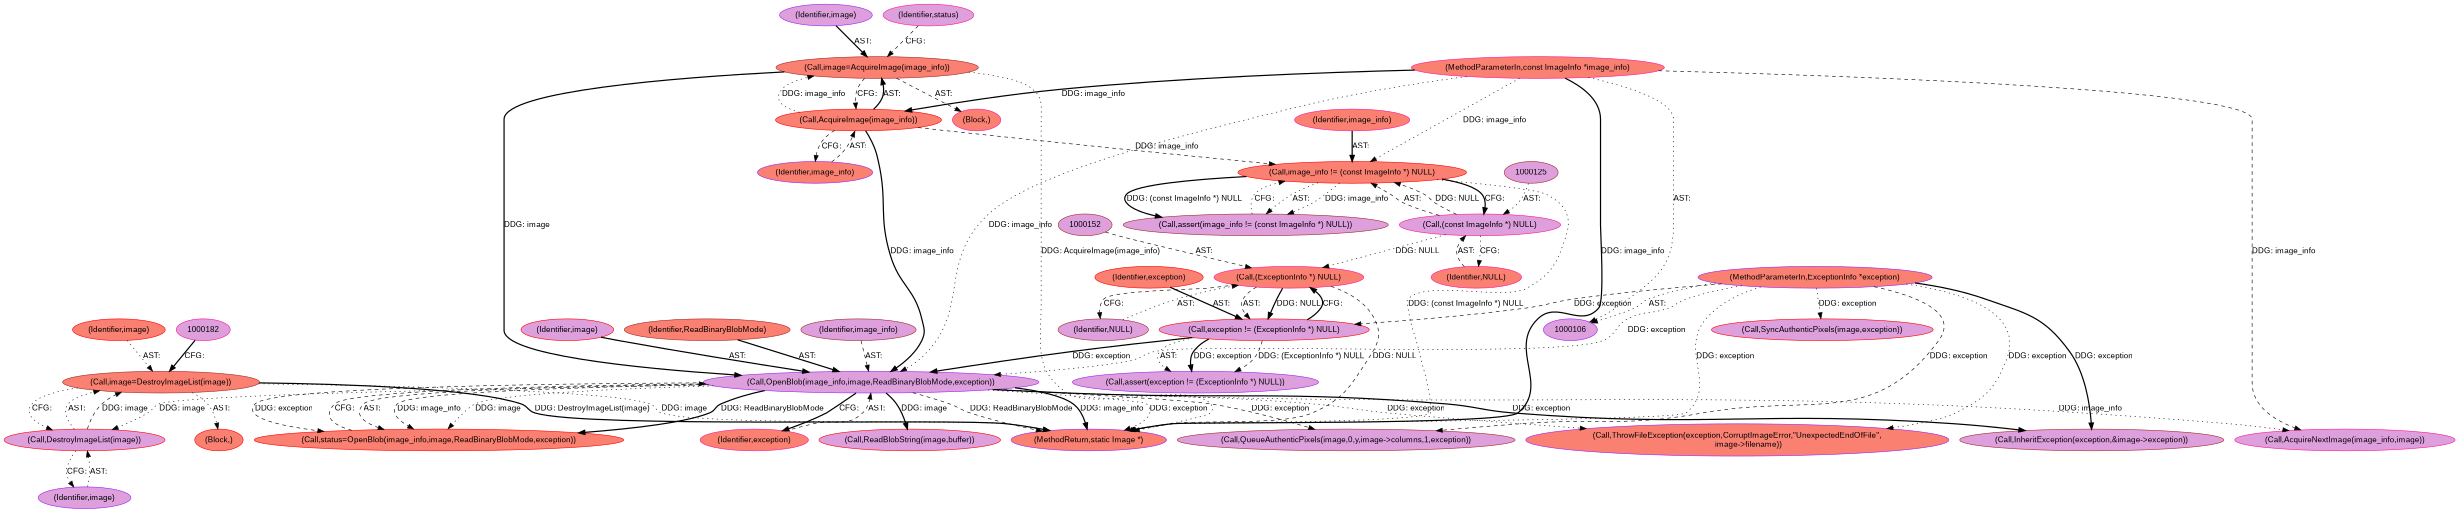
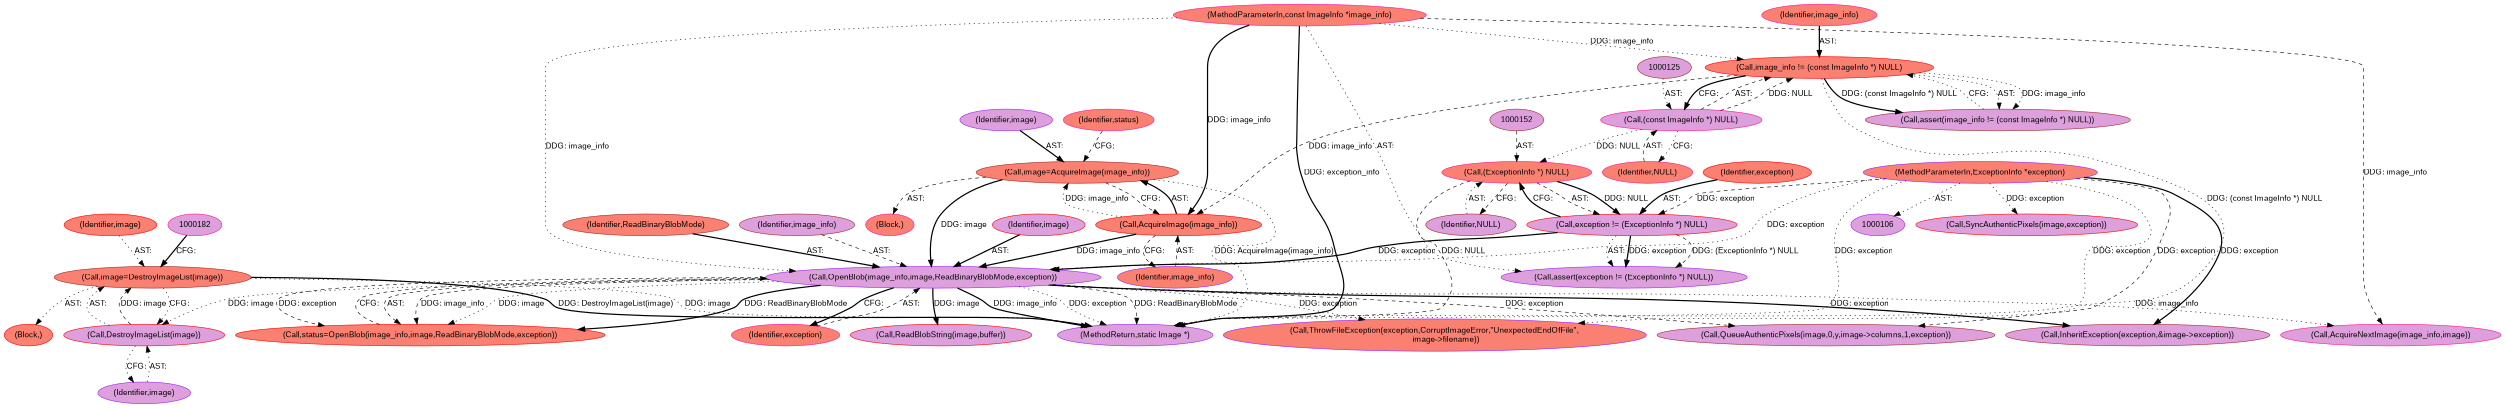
(928, 15) -> (1109, 120)
(1094, 146) -> (1458, 108)
(1673, 188) -> (1389, 177)
(1633, 251) -> (1342, 172)
(1089, 440) -> (1135, 335)
